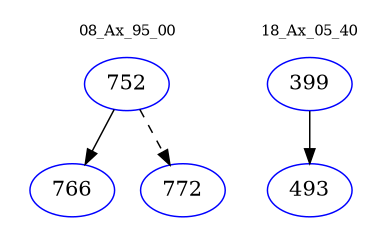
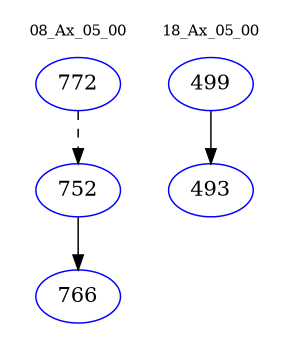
(128, 32) -> (78, 32)
(310, 32) -> (211, 32)
(310, 84) -> (211, 84)
(151, 131) -> (78, 130)
